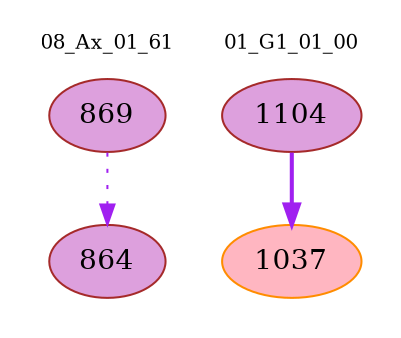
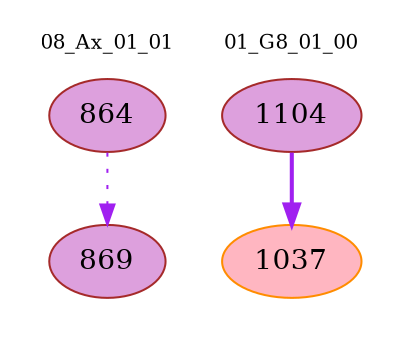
(107, 44) -> (107, 44)
(292, 44) -> (292, 44)
(107, 179) -> (107, 179)
